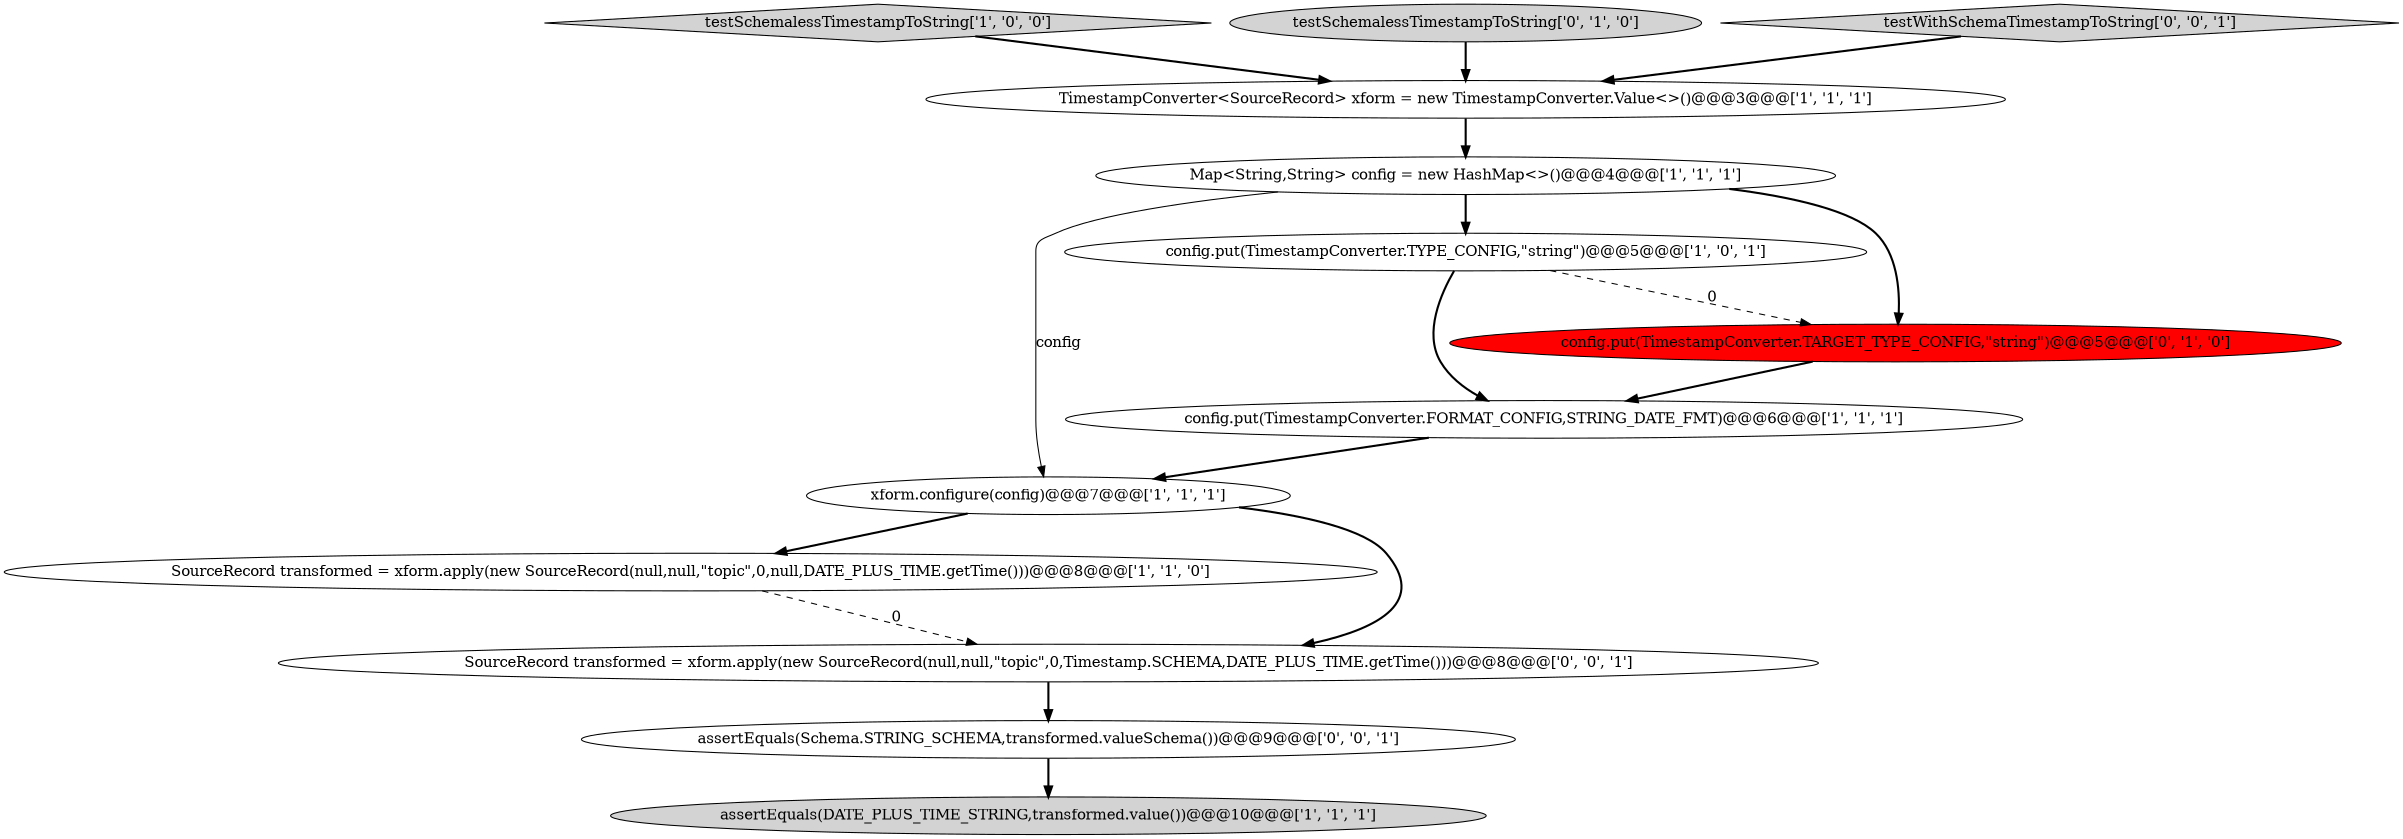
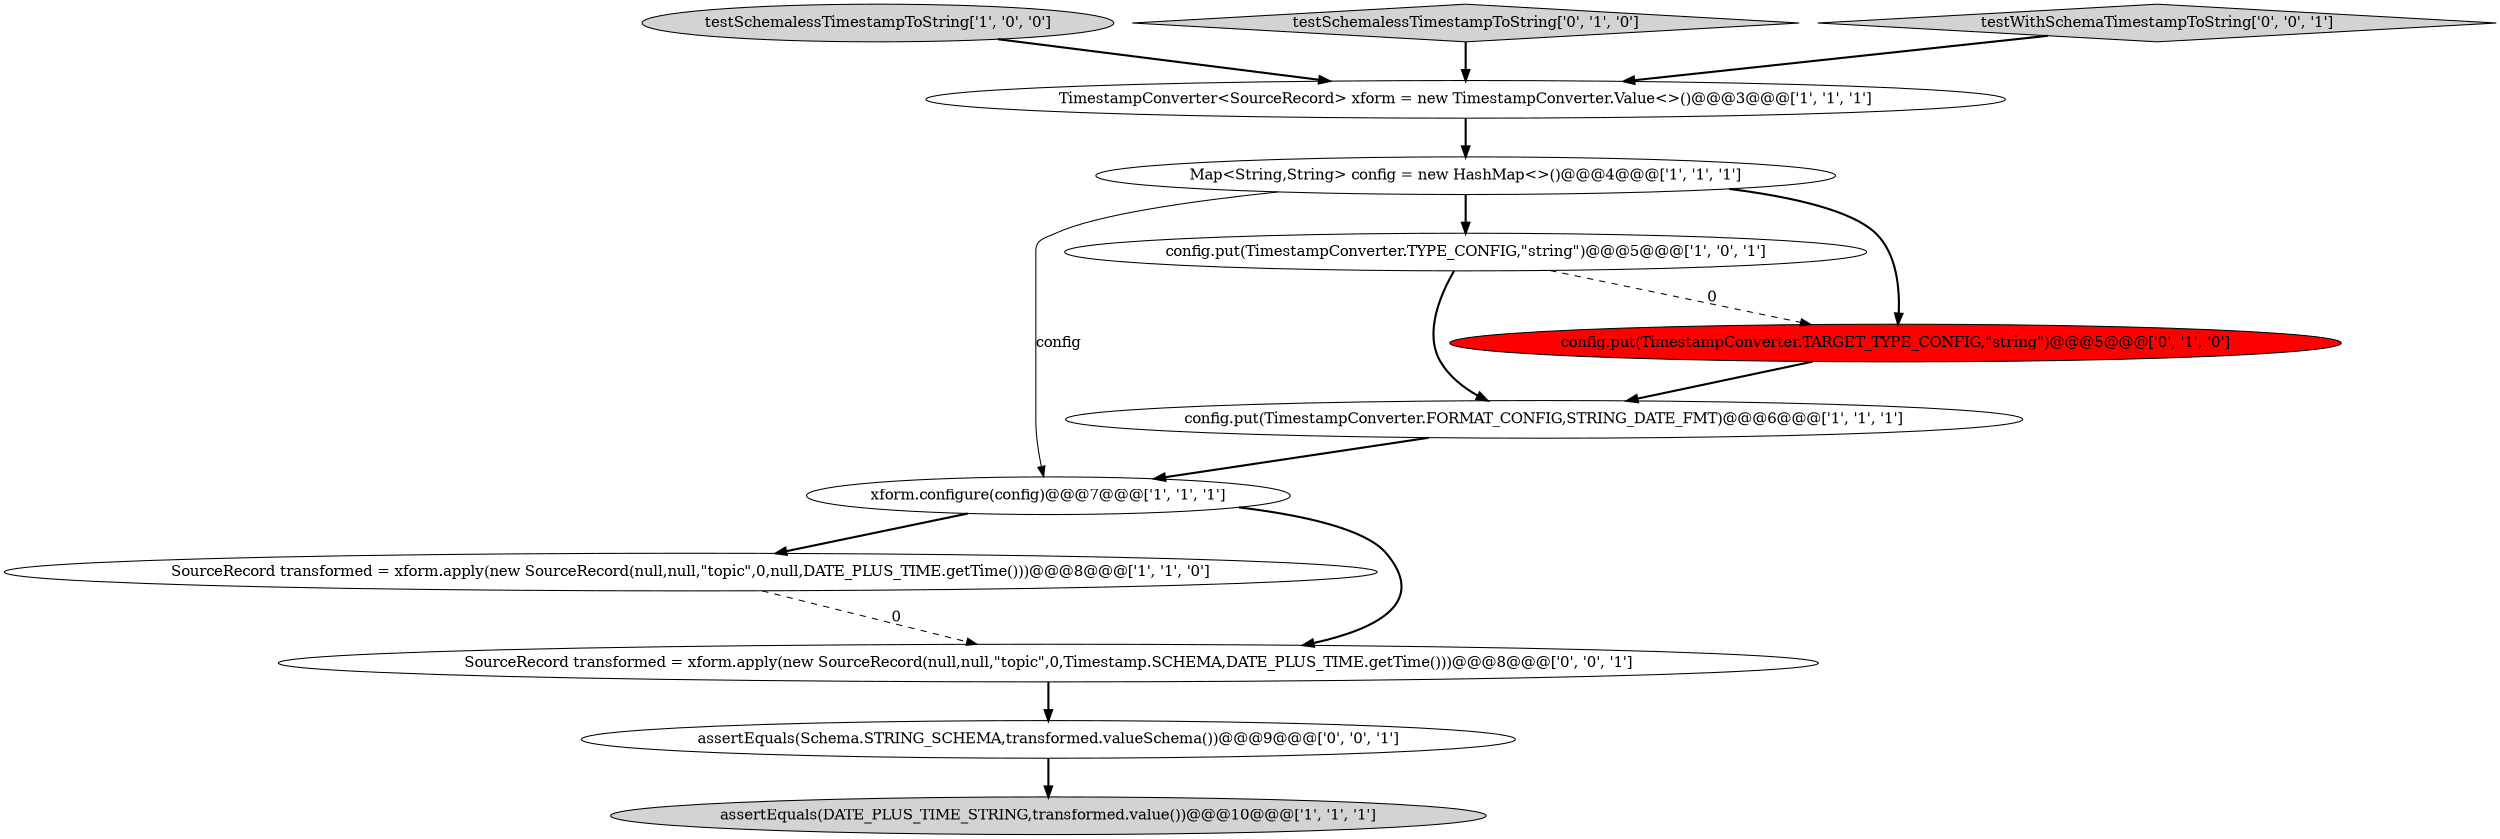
(878, 23) -> (878, 23)
(1466, 23) -> (1466, 23)
